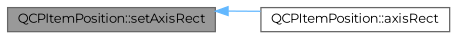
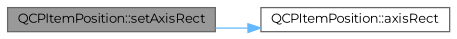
(244, 11) -> (232, 28)
